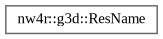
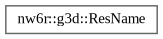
(82, 20) -> (82, 20)
